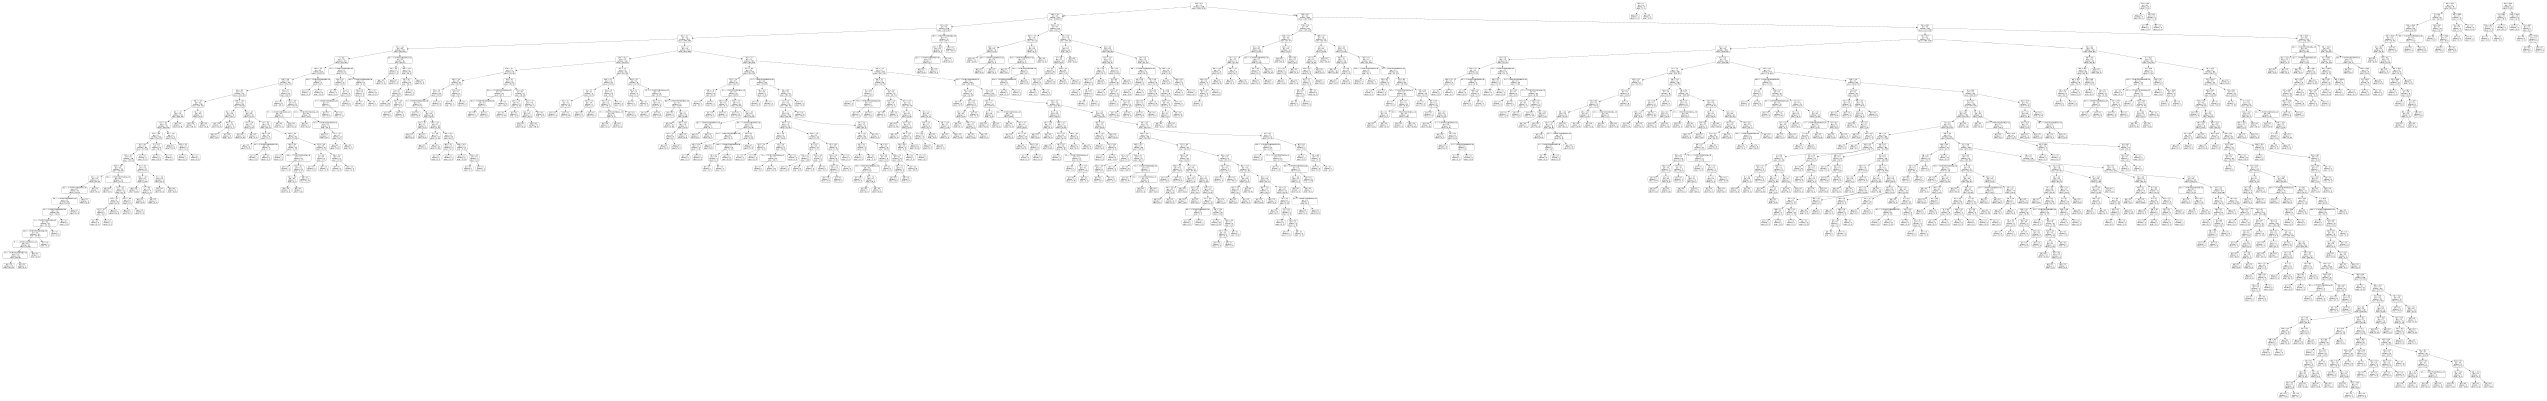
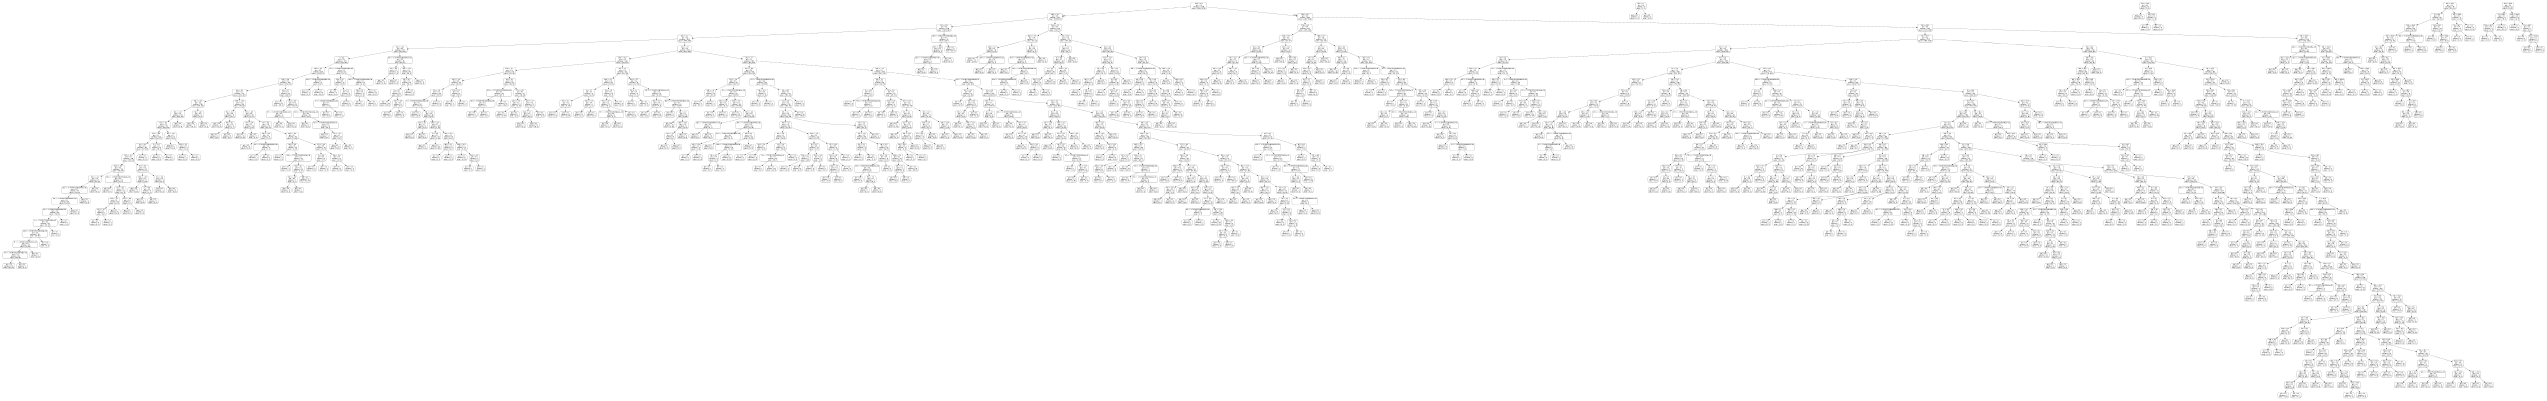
none -> (1210, 104)
